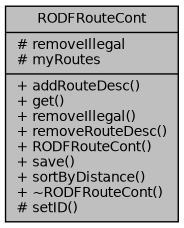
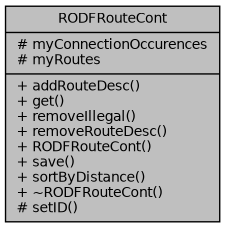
(71, 45) -> (113, 45)
